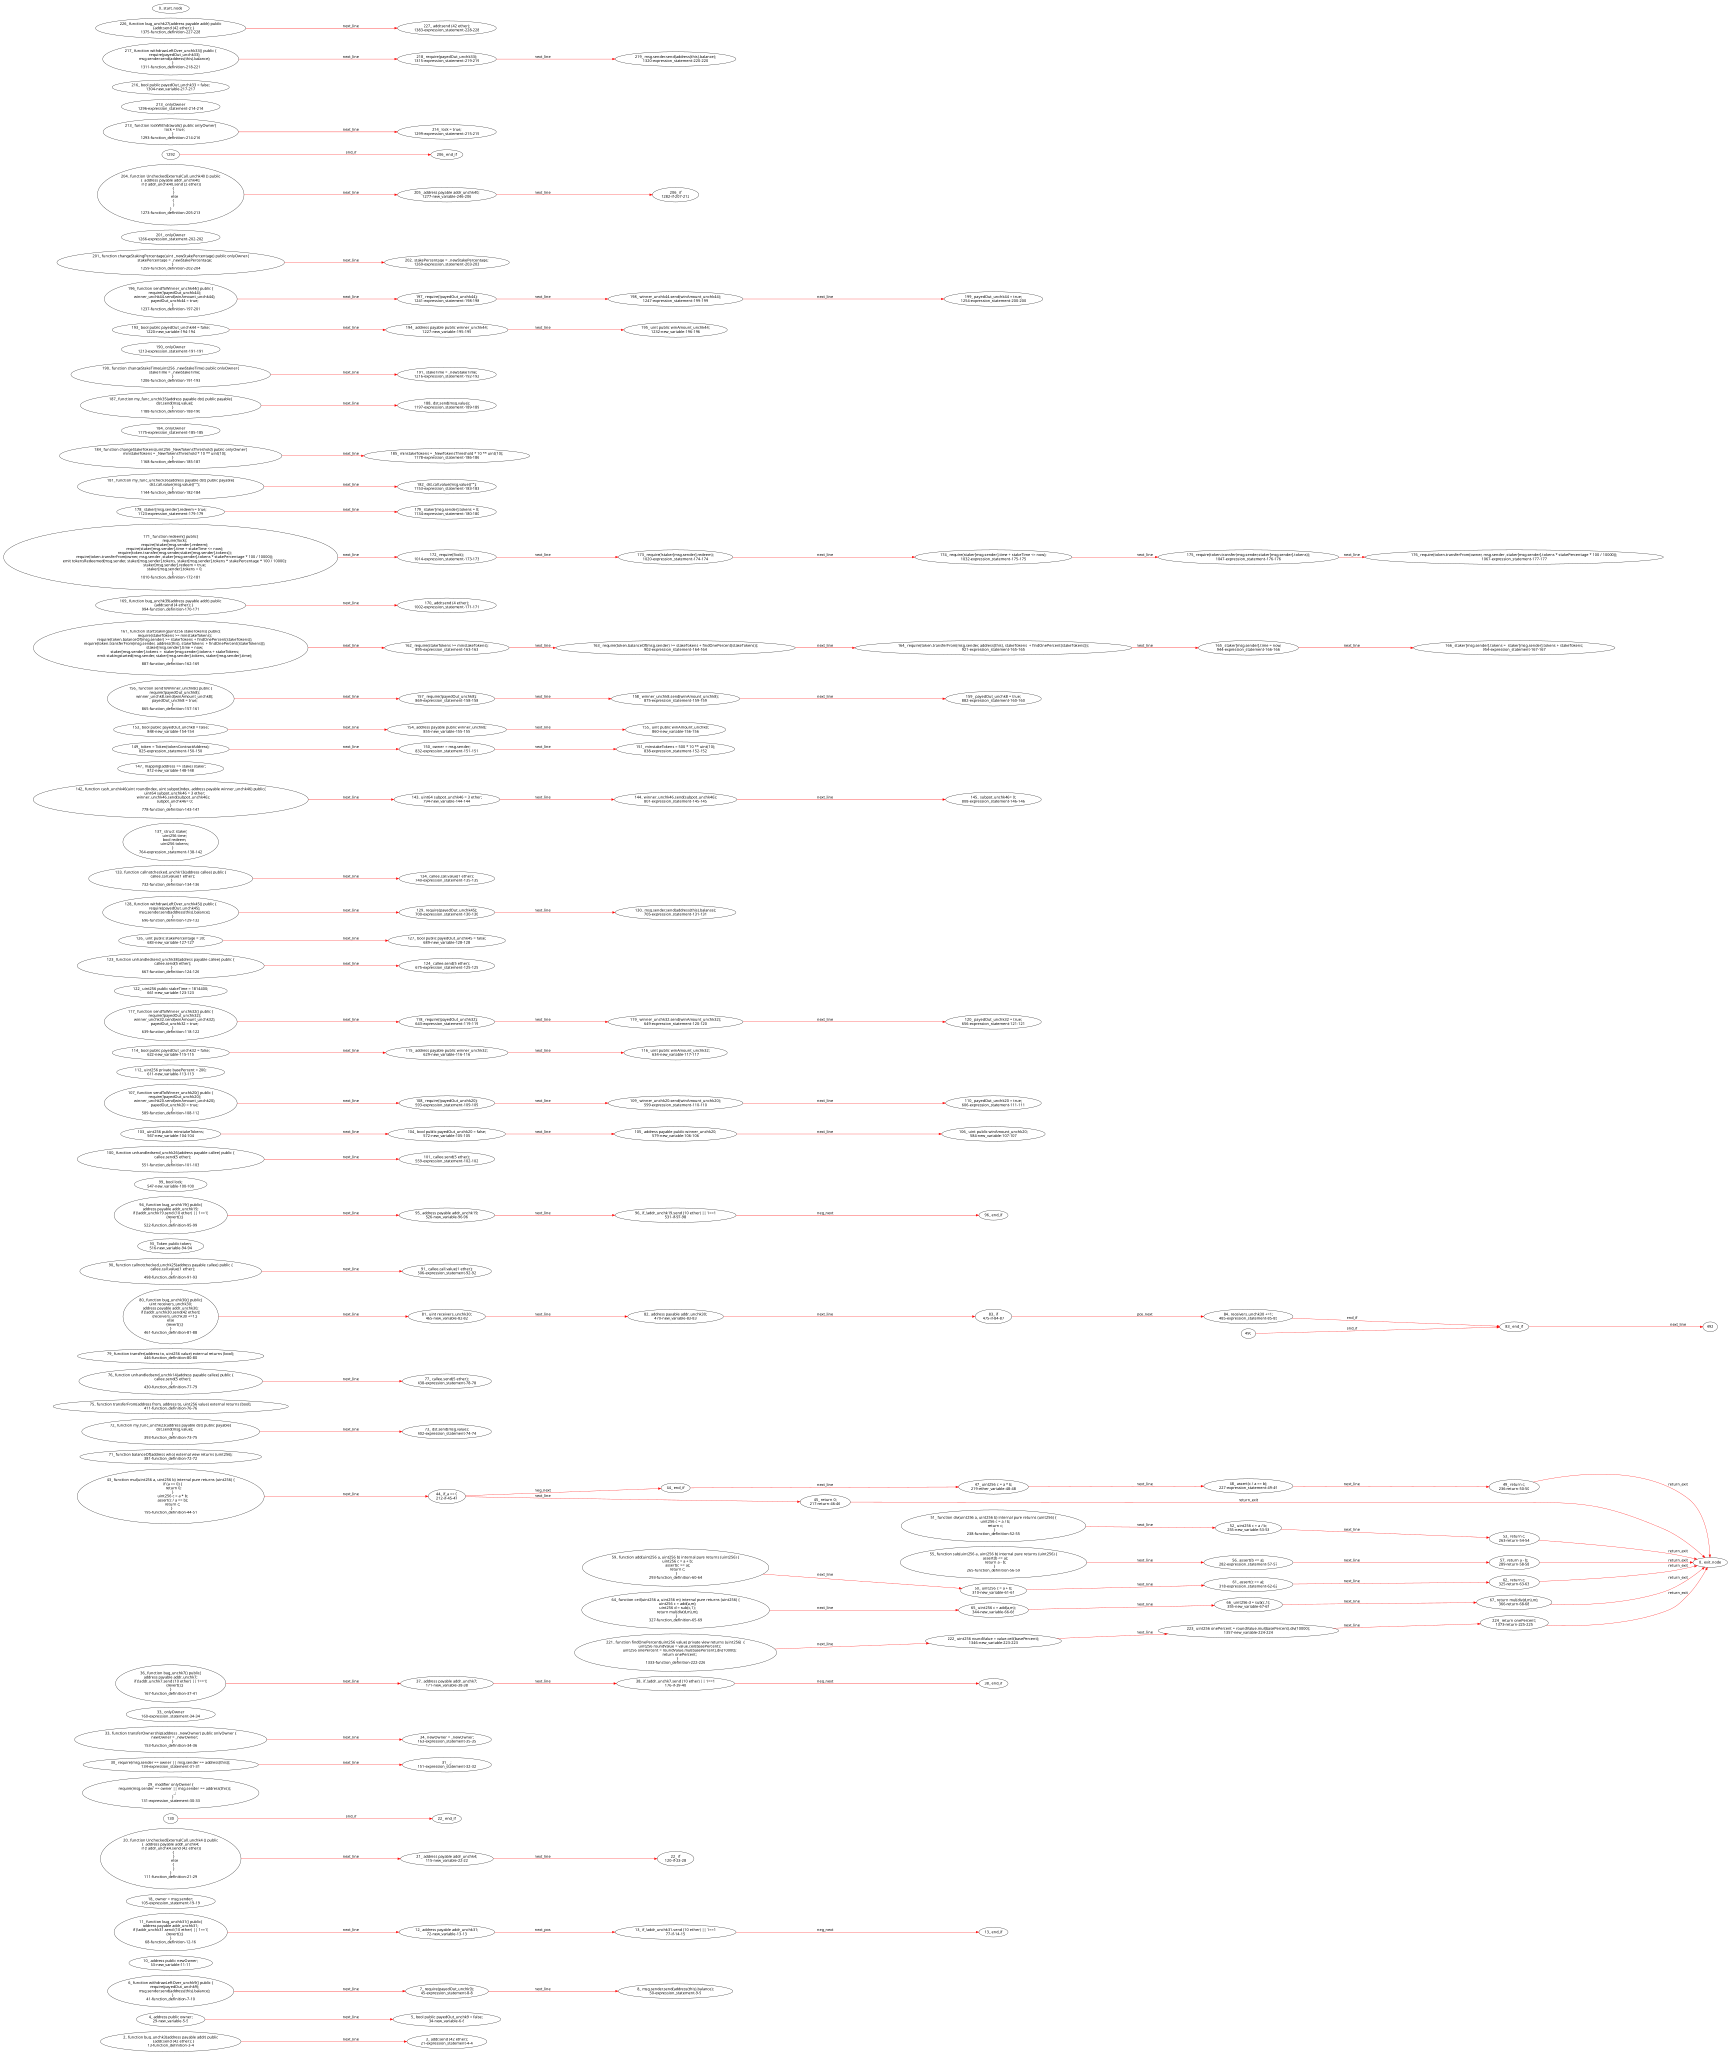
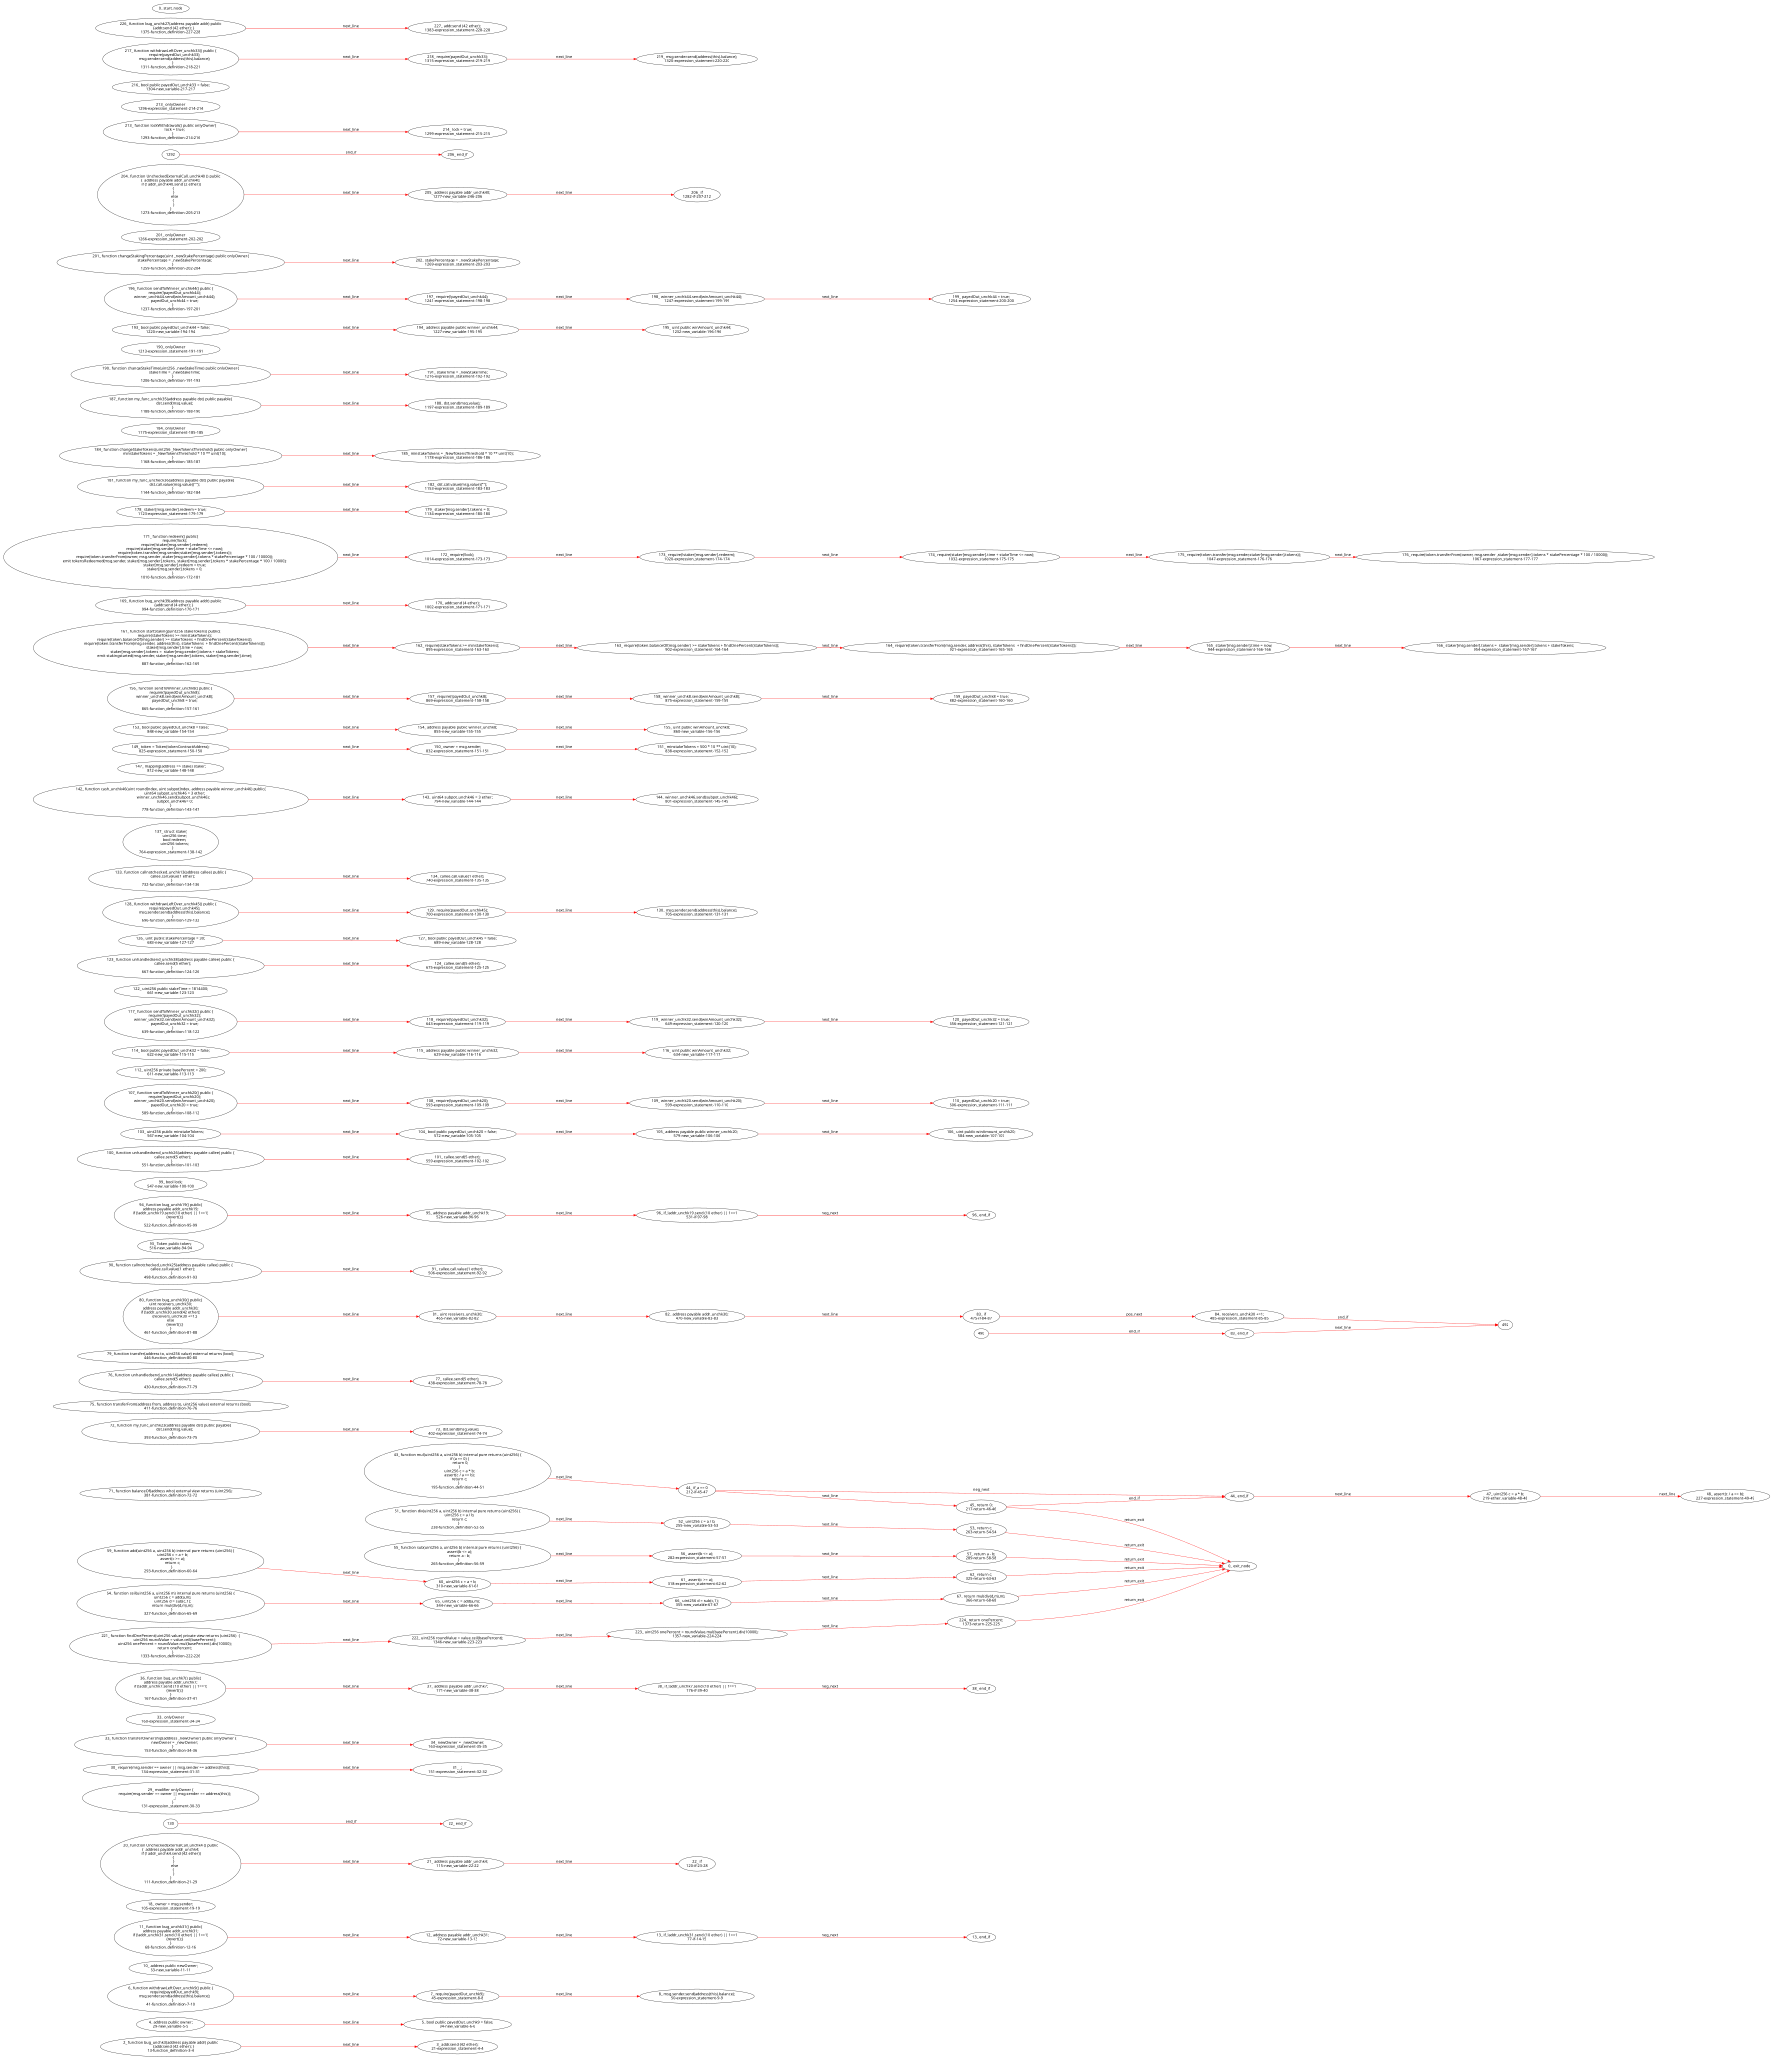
(993, 800) -> none
(1394, 1322) -> (1389, 1321)
(1514, 1487) -> none
none -> (1114, 1502)
(543, 1930) -> (564, 1935)
